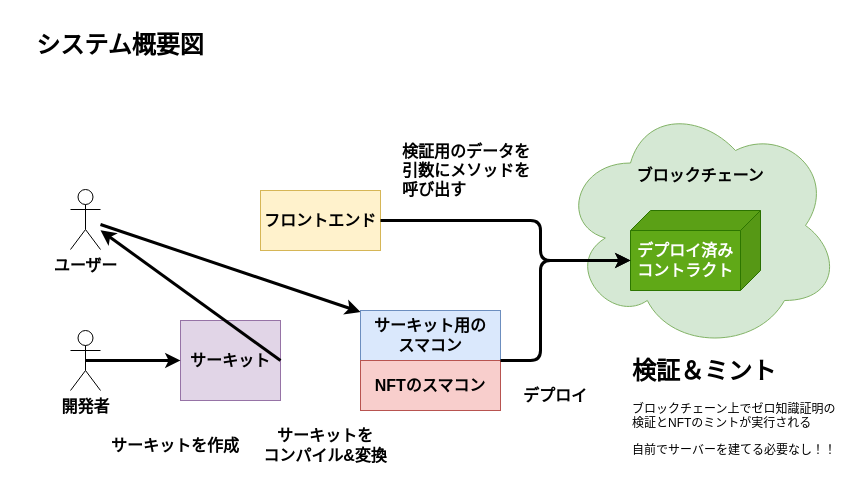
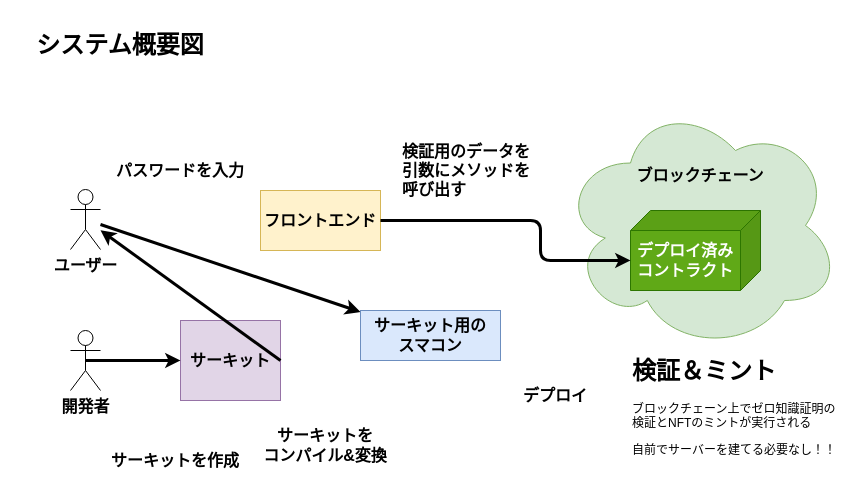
none -> (181, 171)
(541, 328) -> none
(431, 386) -> none
(176, 446) -> (176, 461)
